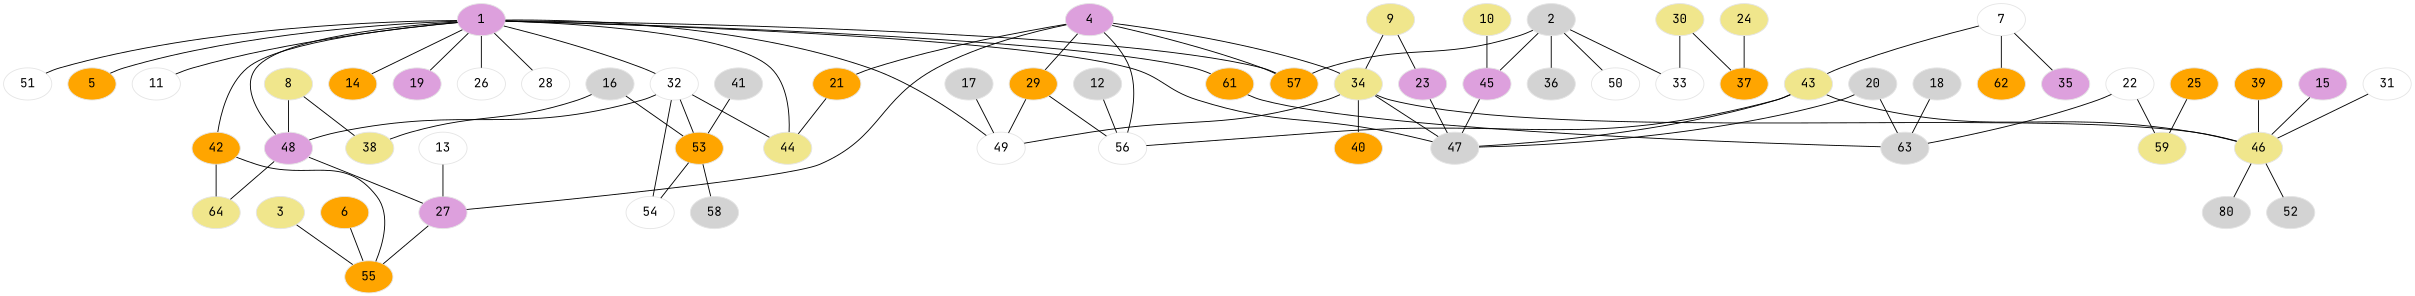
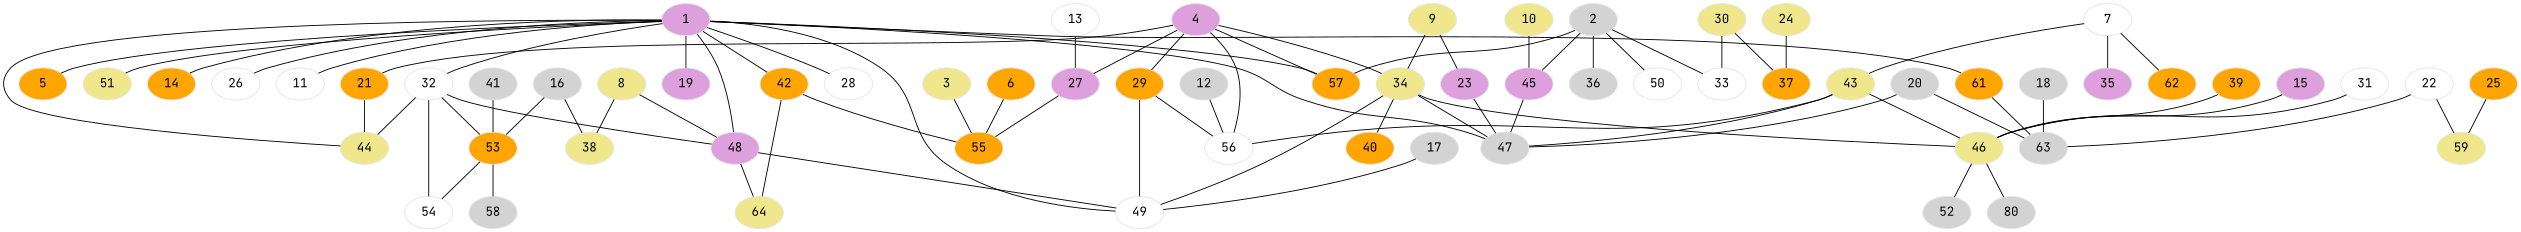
(28, 84) -> (107, 84)
(372, 182) -> (937, 180)
